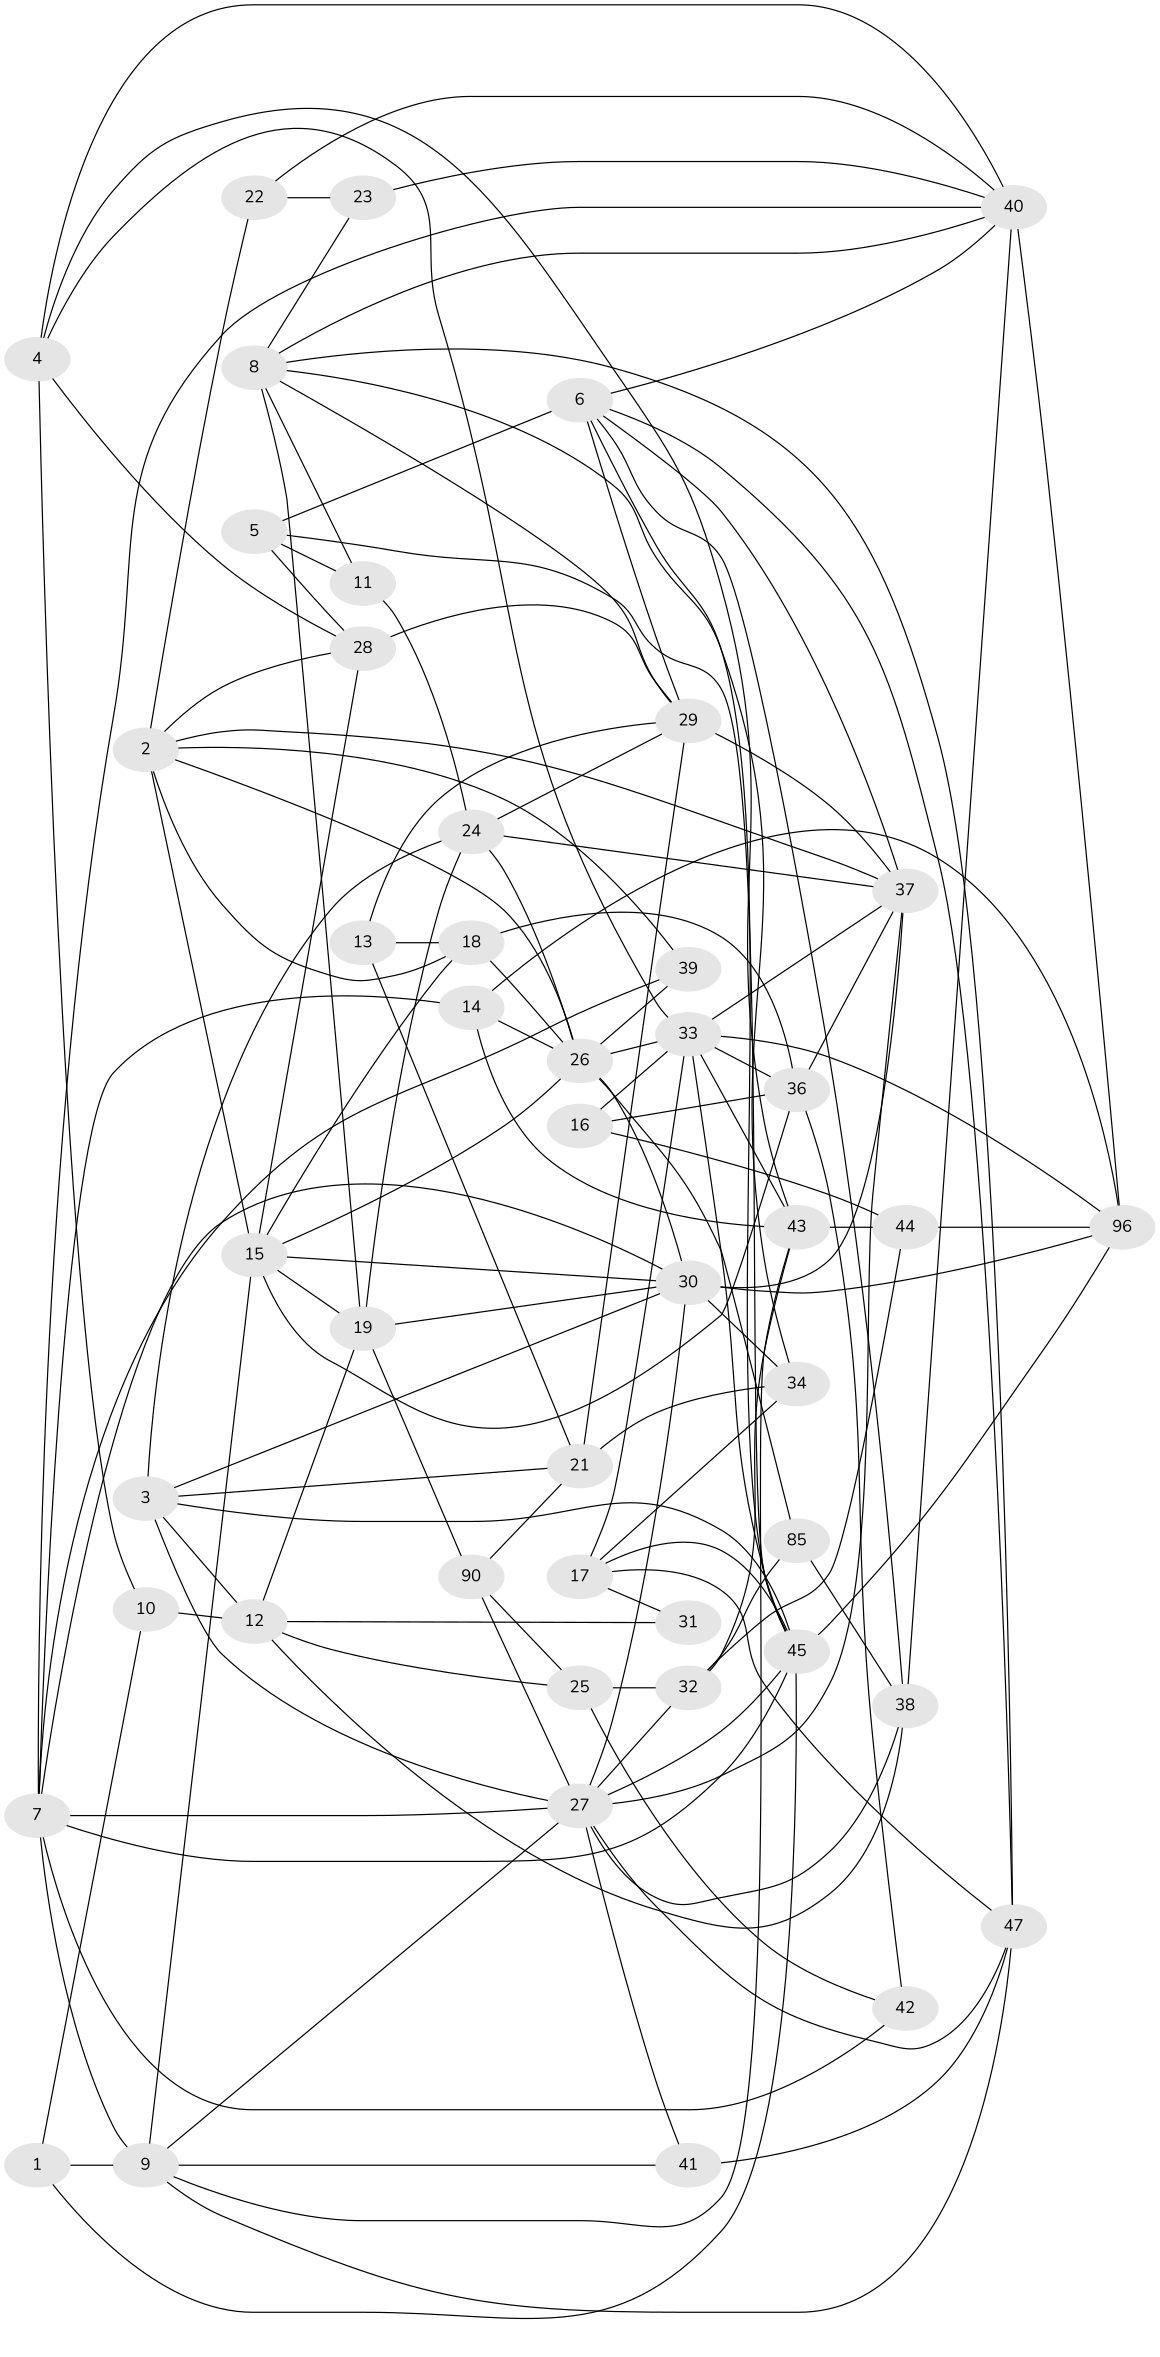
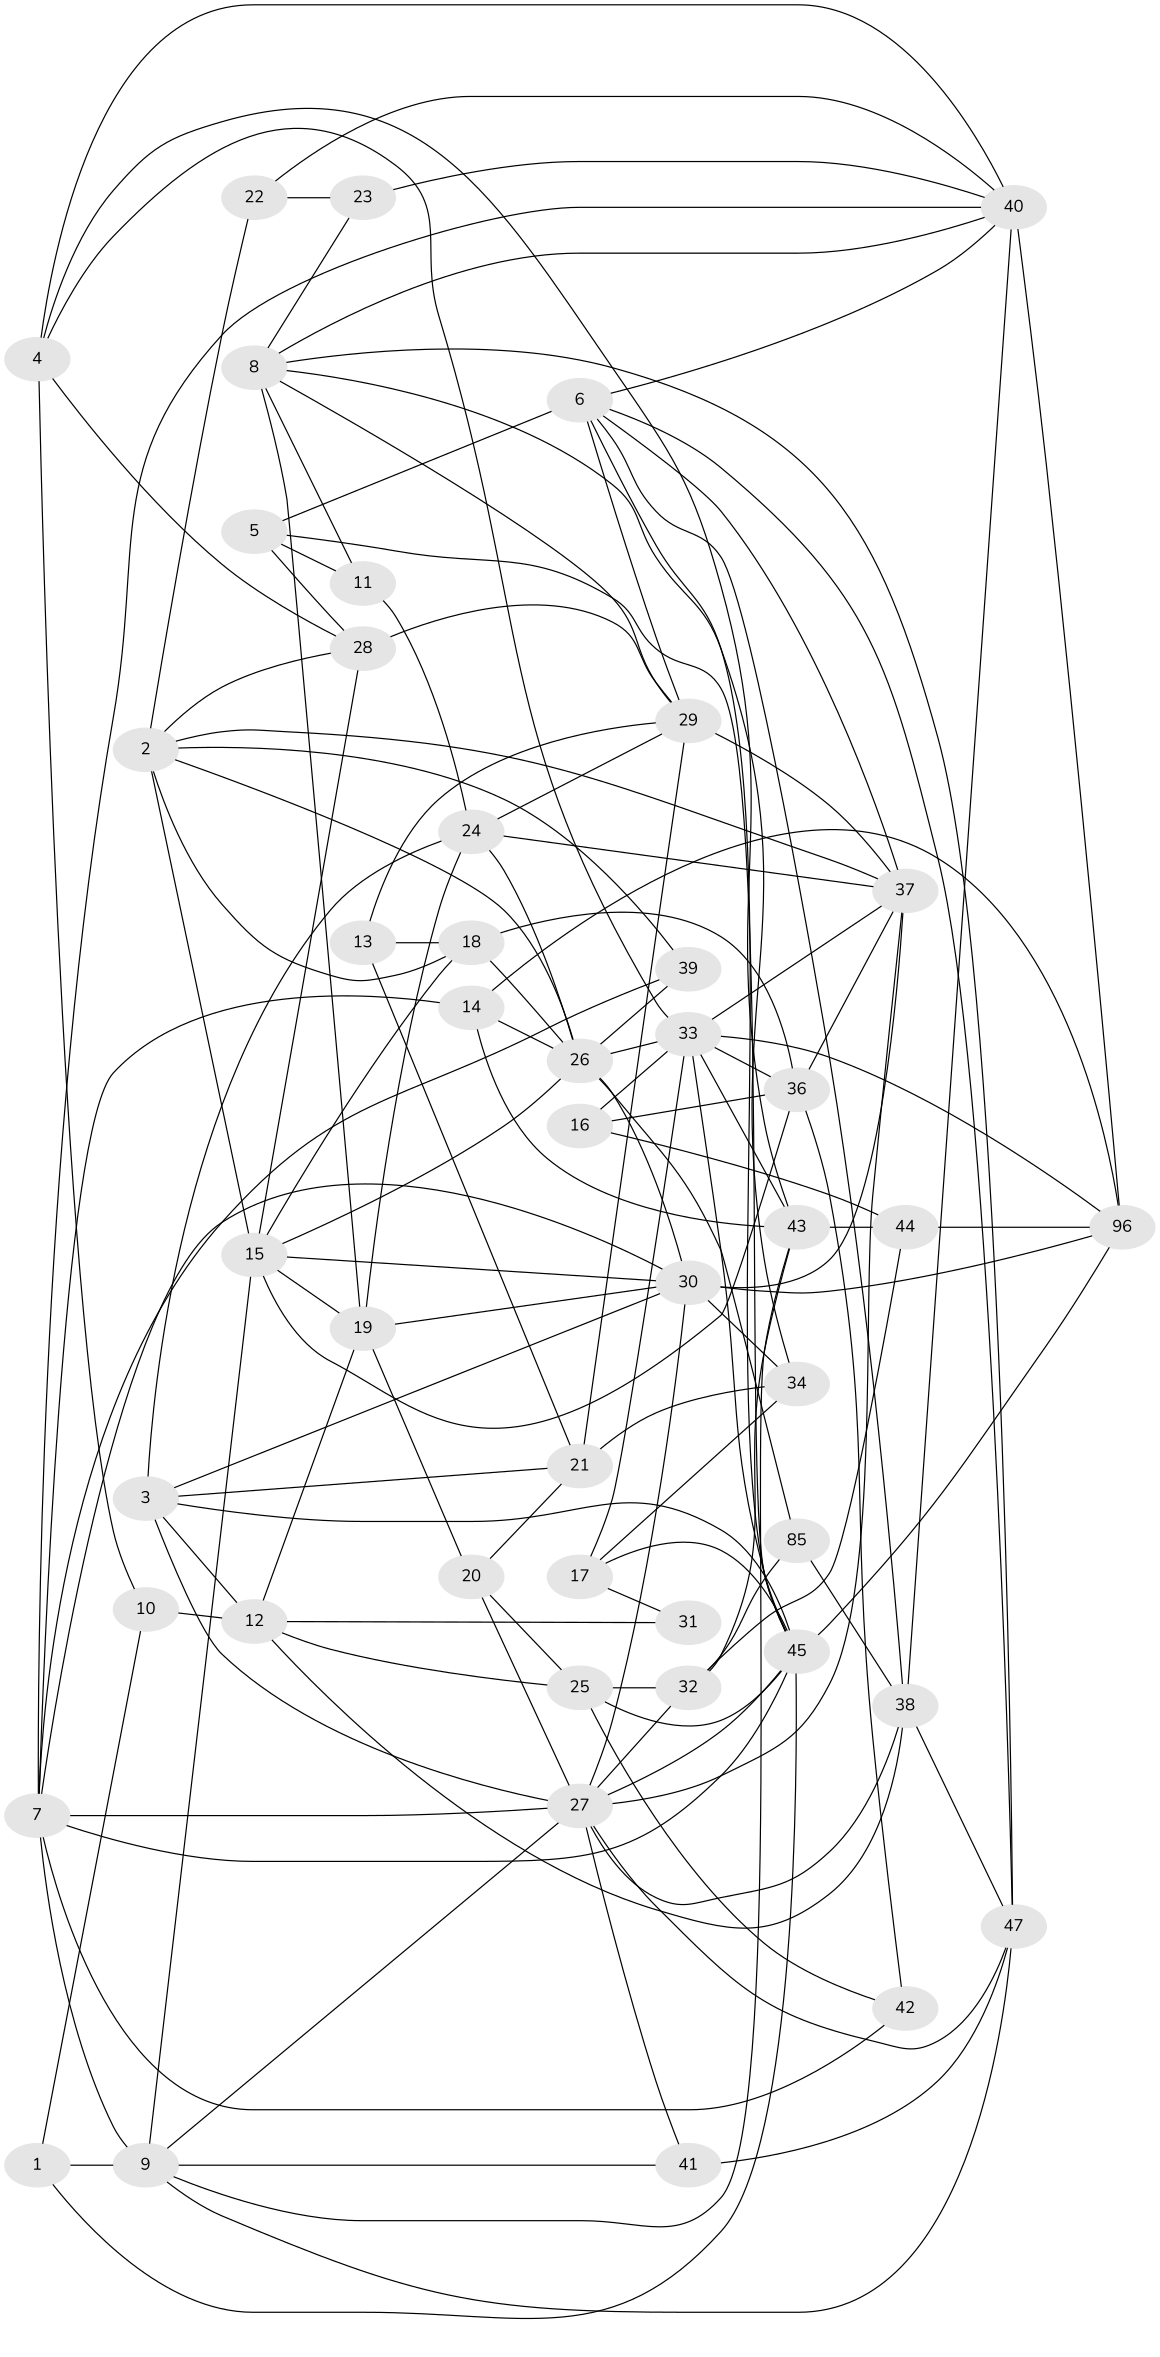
(471, 1577) -> (471, 1577)
(787, 1714) -> (960, 1816)
none -> (701, 1725)
